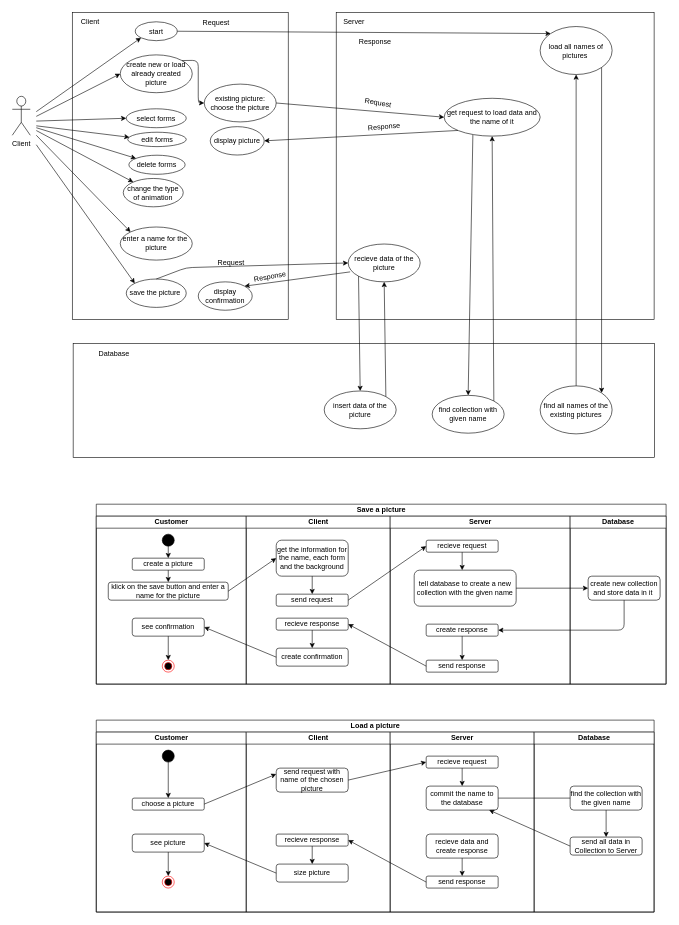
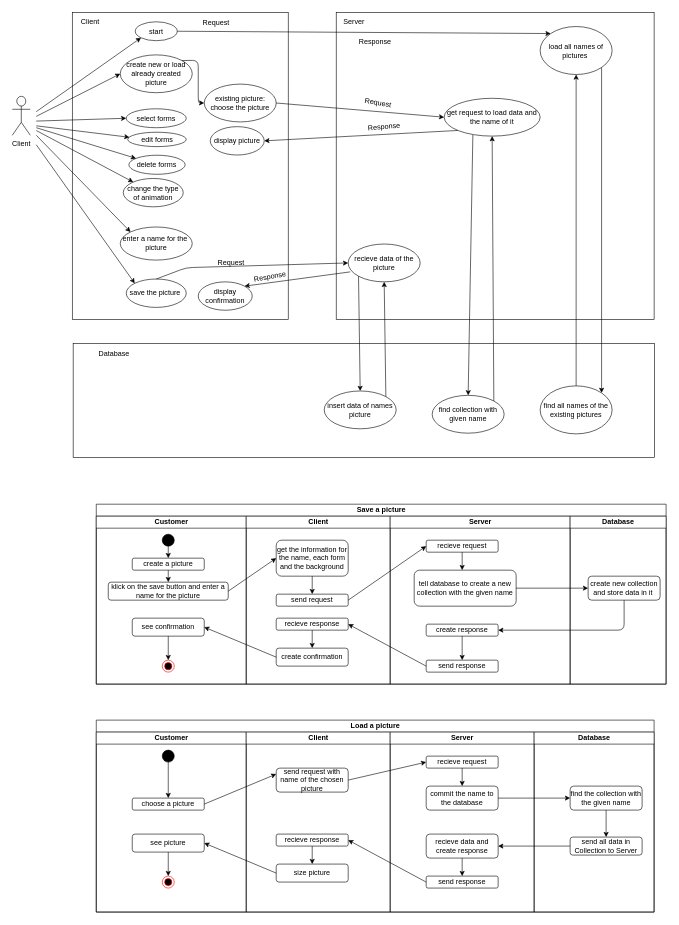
(360, 410) -> (360, 410)
(566, 798) -> (564, 798)
(531, 829) -> (566, 846)
